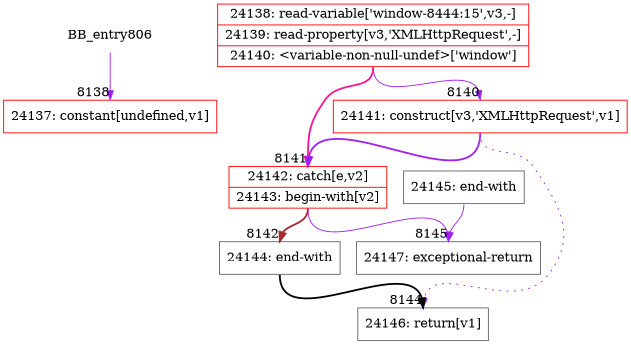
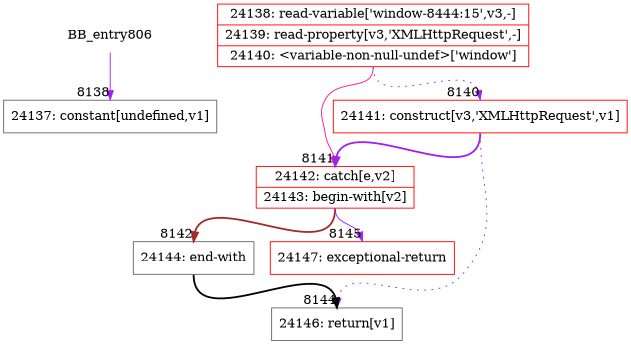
(422, 84) -> (422, 84)
(326, 99) -> (326, 99)
(110, 117) -> (110, 117)
(464, 187) -> none
(448, 258) -> (362, 258)
